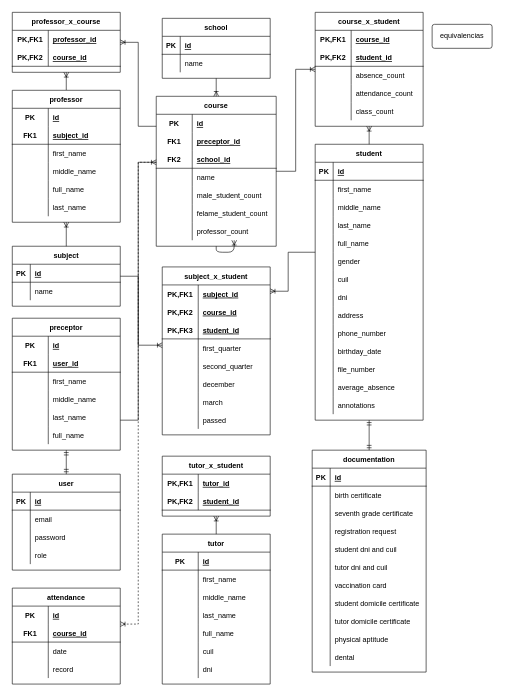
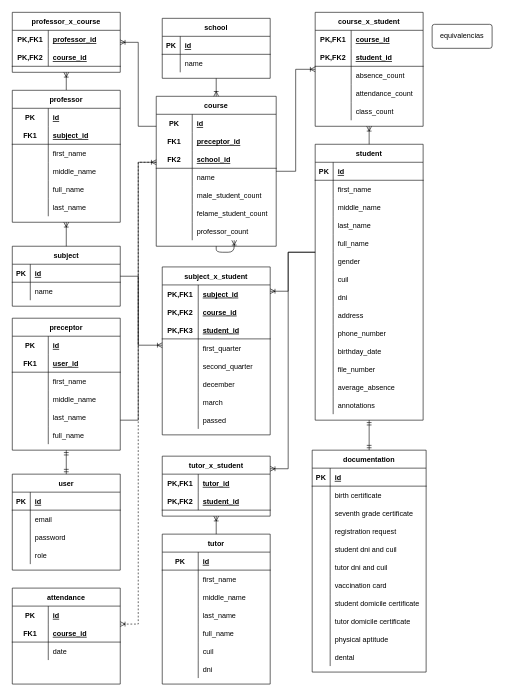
none -> (281, 469)
(84, 669) -> none
